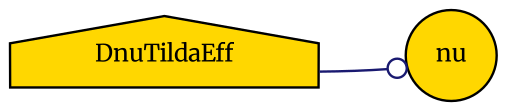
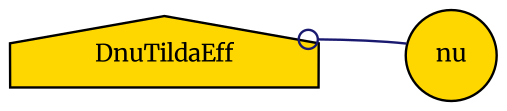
(353, 71) -> (362, 40)
